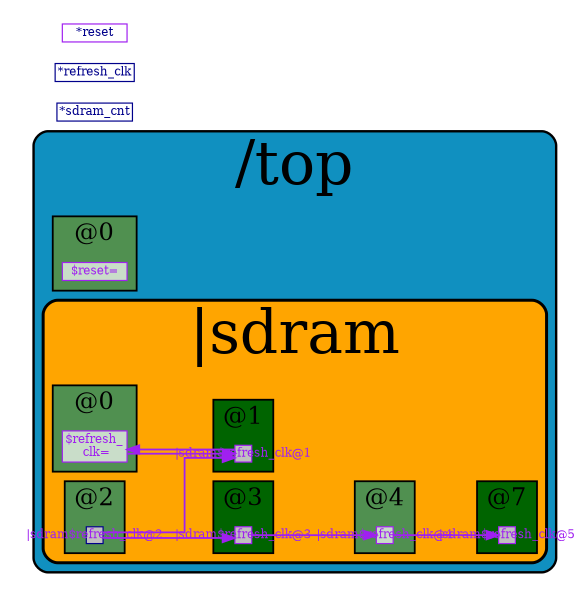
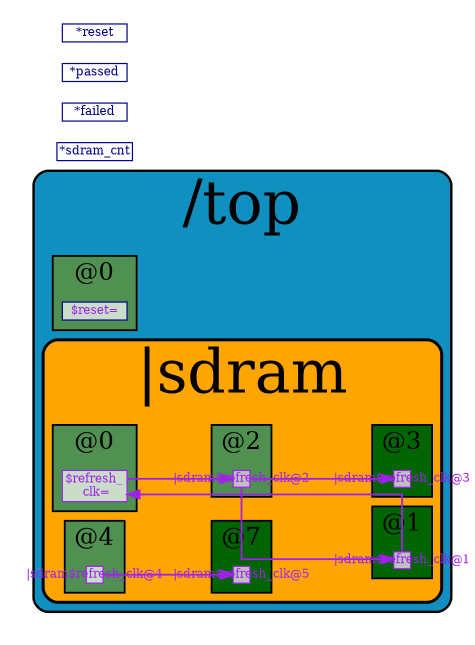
(95, 33) -> (95, 33)
none -> (95, 73)
(95, 73) -> none
none -> (95, 112)
(95, 271) -> (95, 311)
(175, 454) -> (174, 479)
(95, 535) -> (242, 479)
(308, 535) -> none
